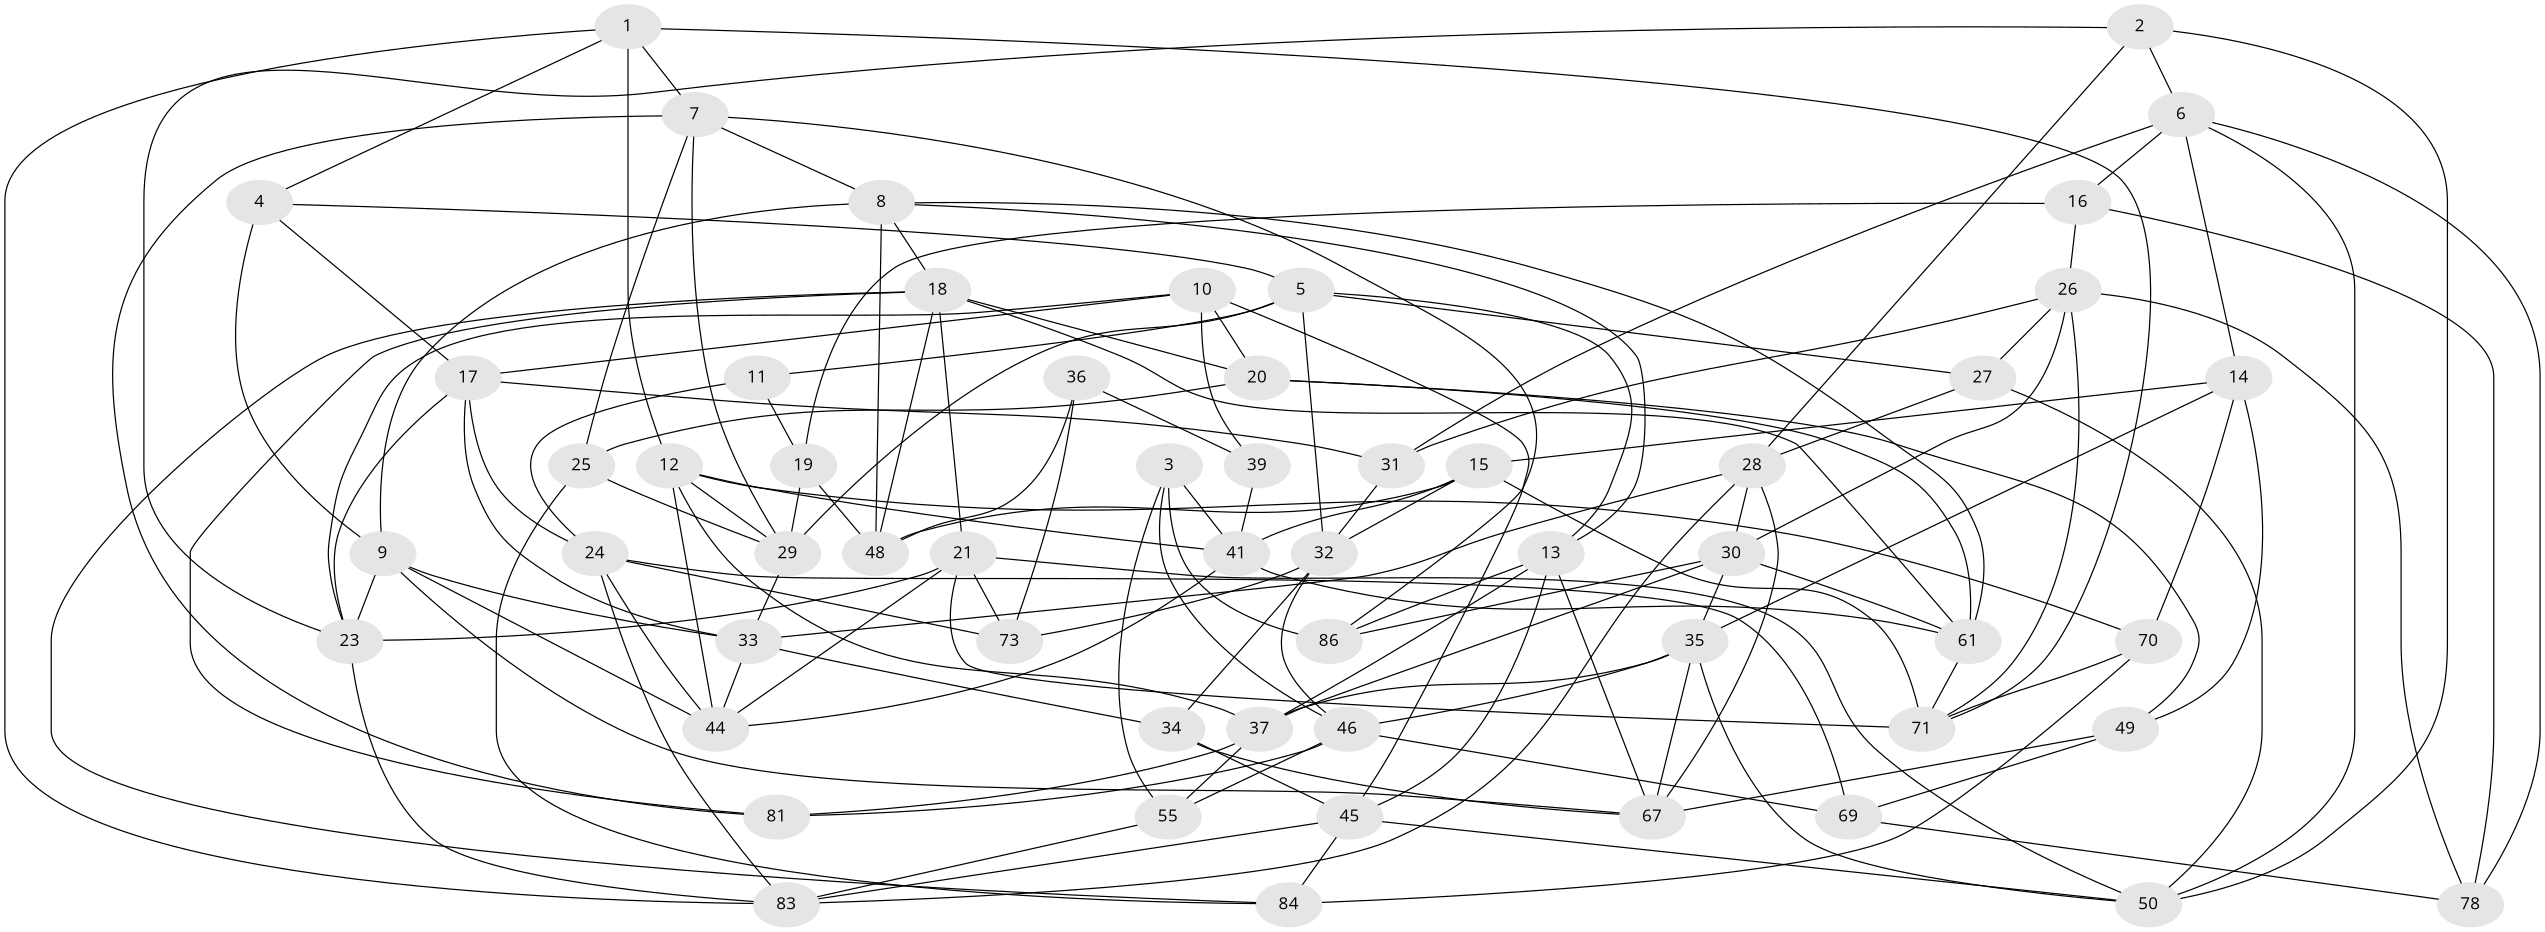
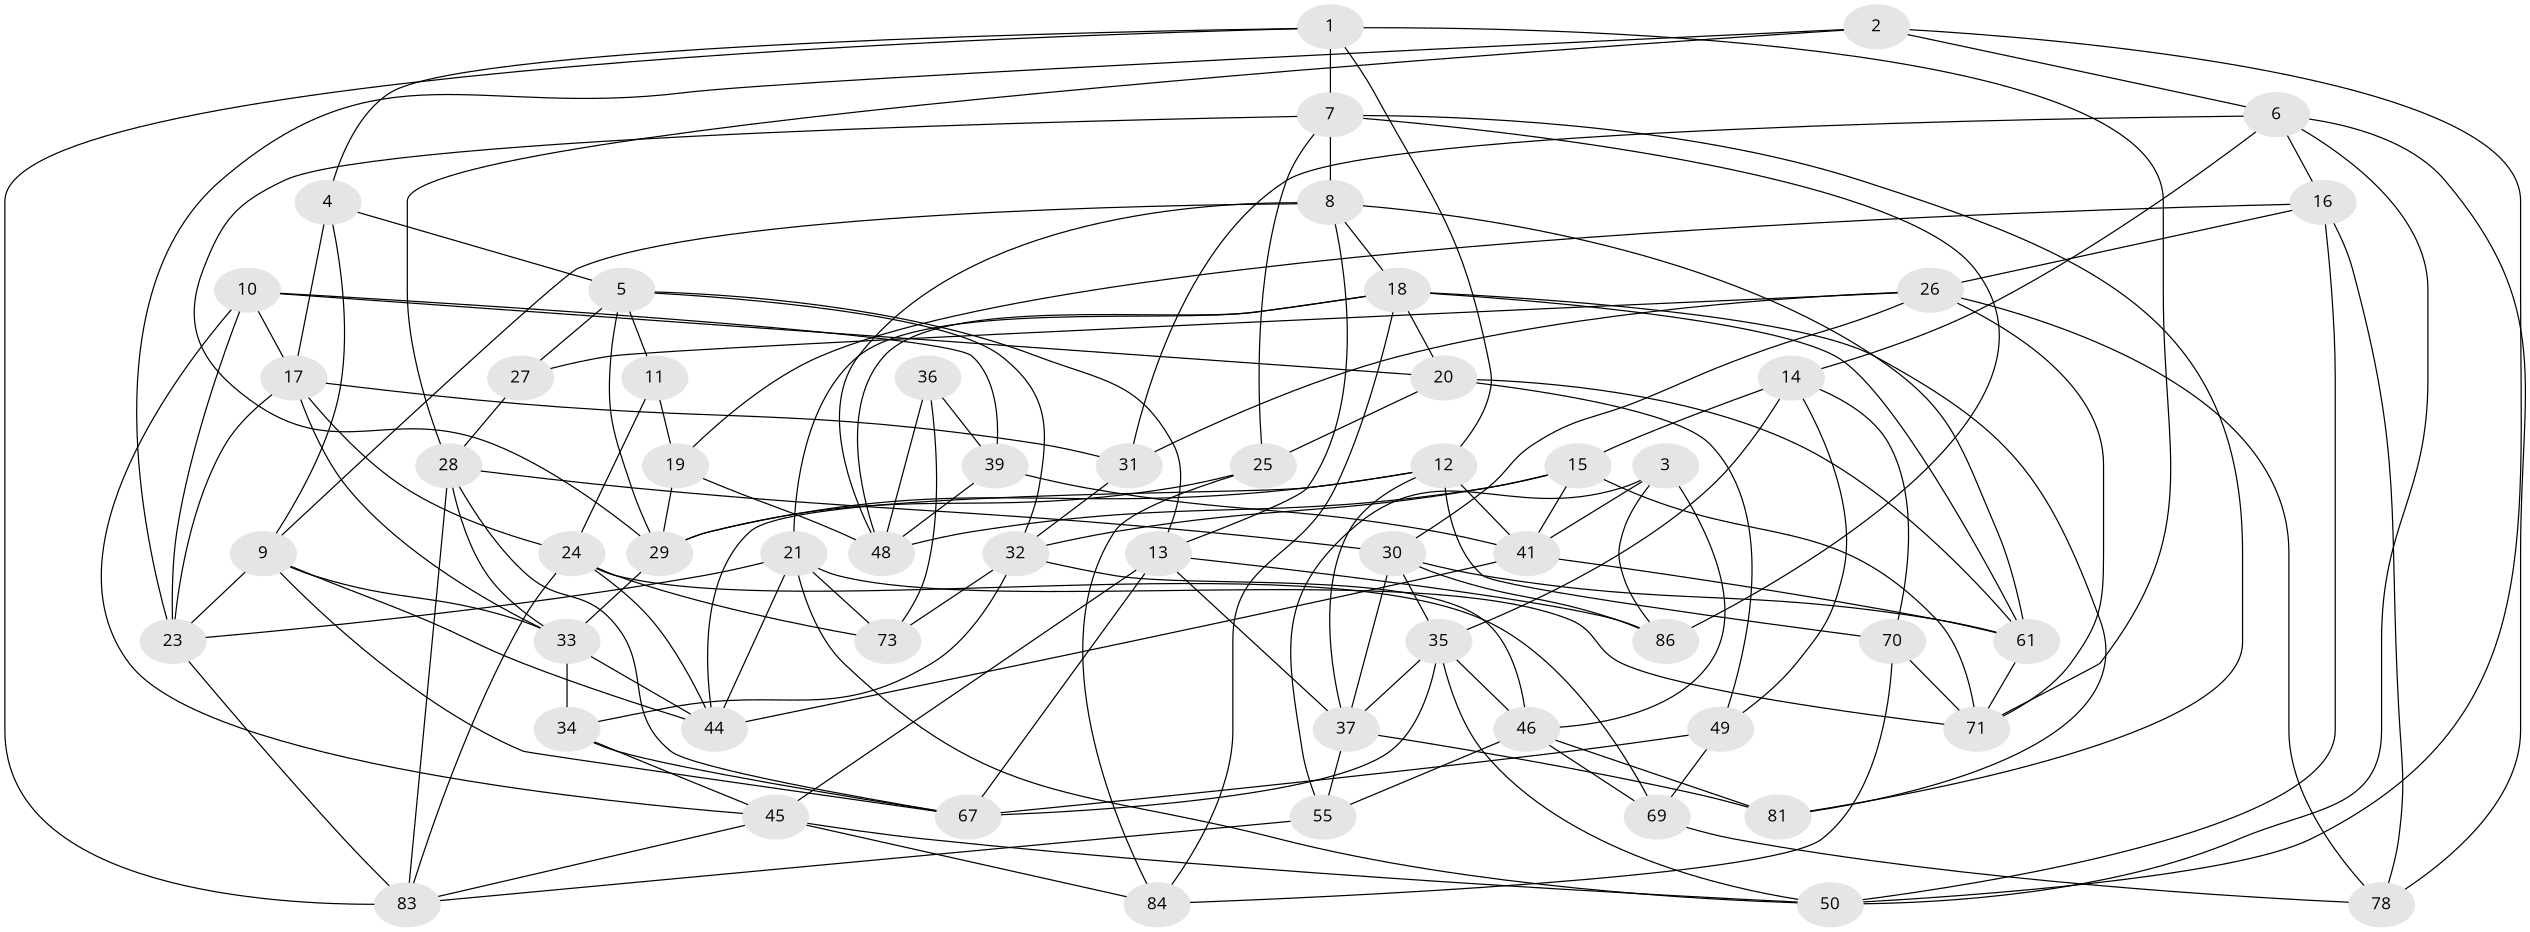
none -> (926, 519)
(2248, 578) -> (2332, 737)
